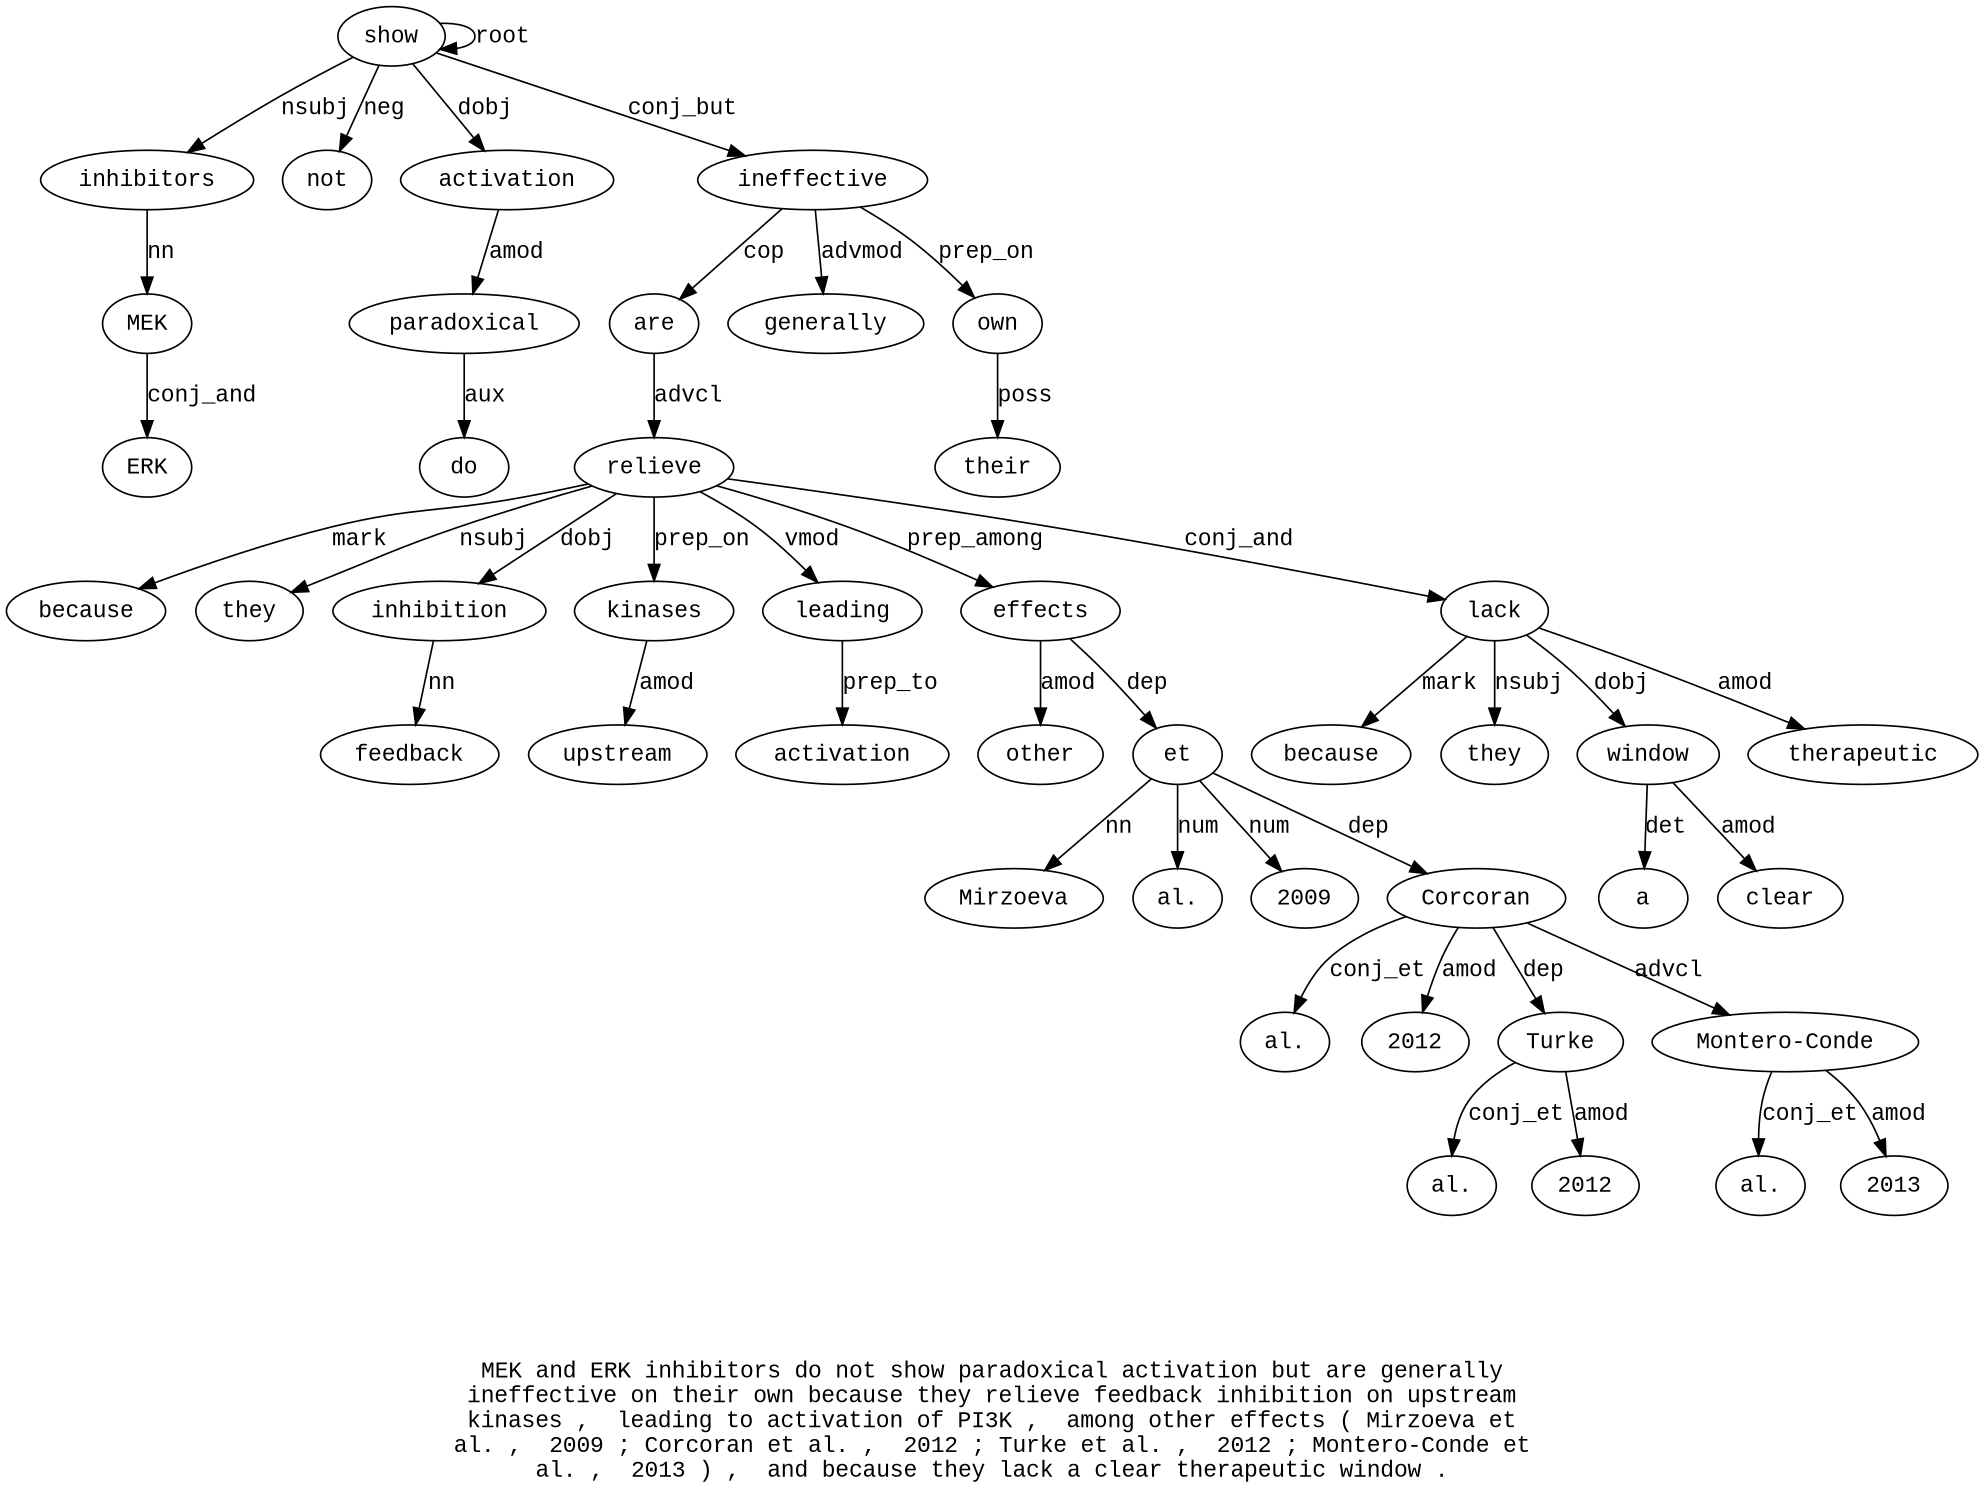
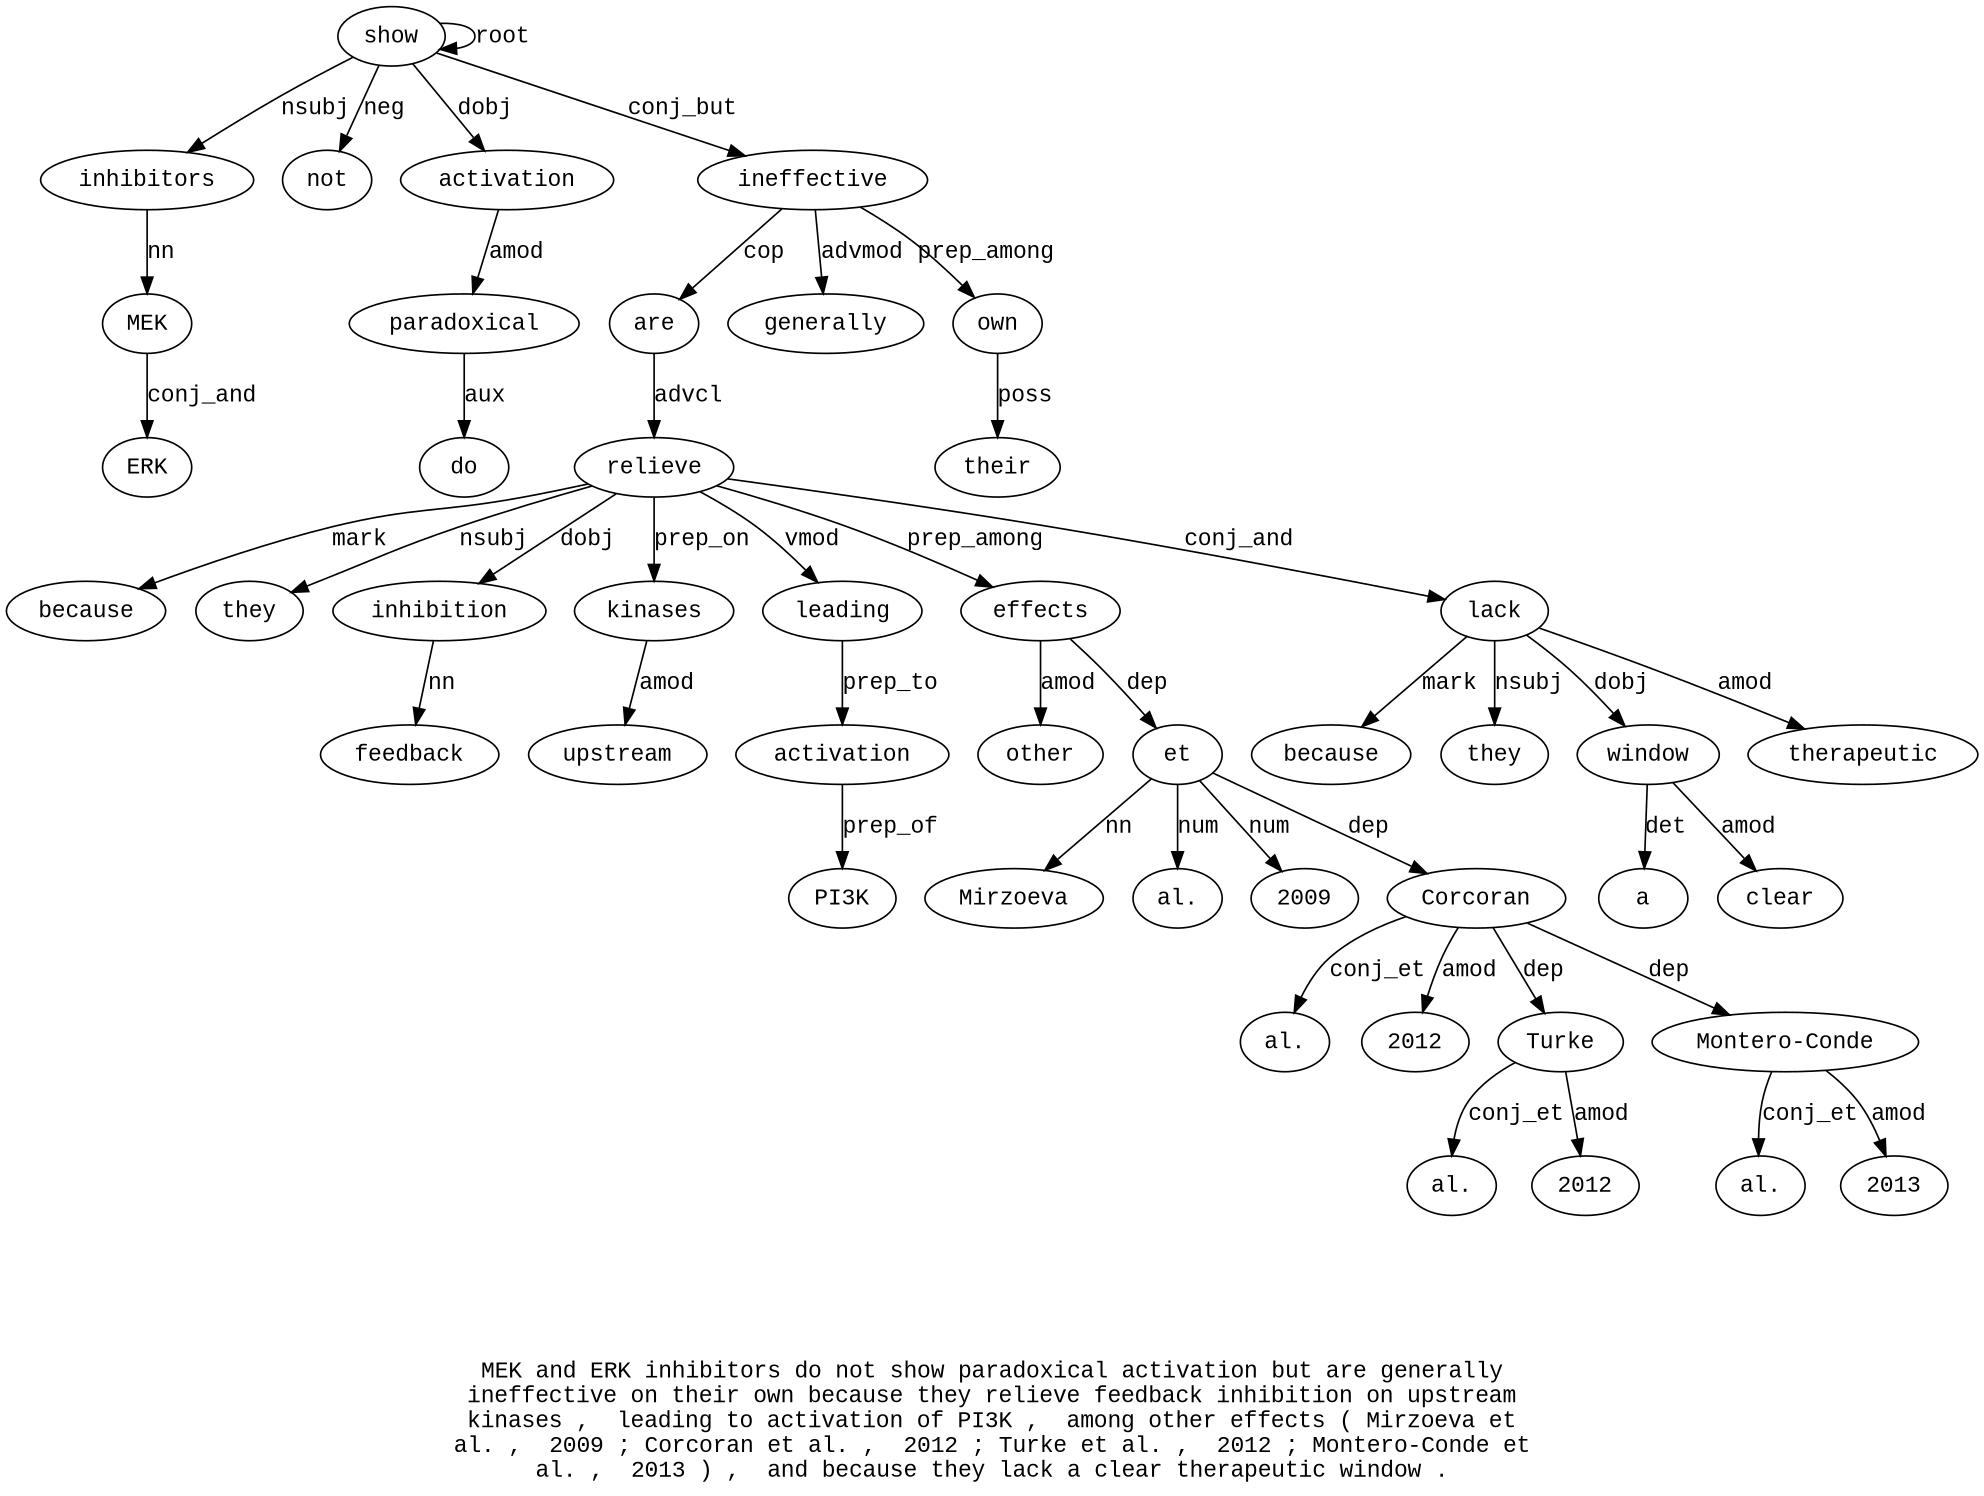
(986, 252) -> (986, 252)
none -> (842, 898)
(1669, 970) -> (1669, 970)
